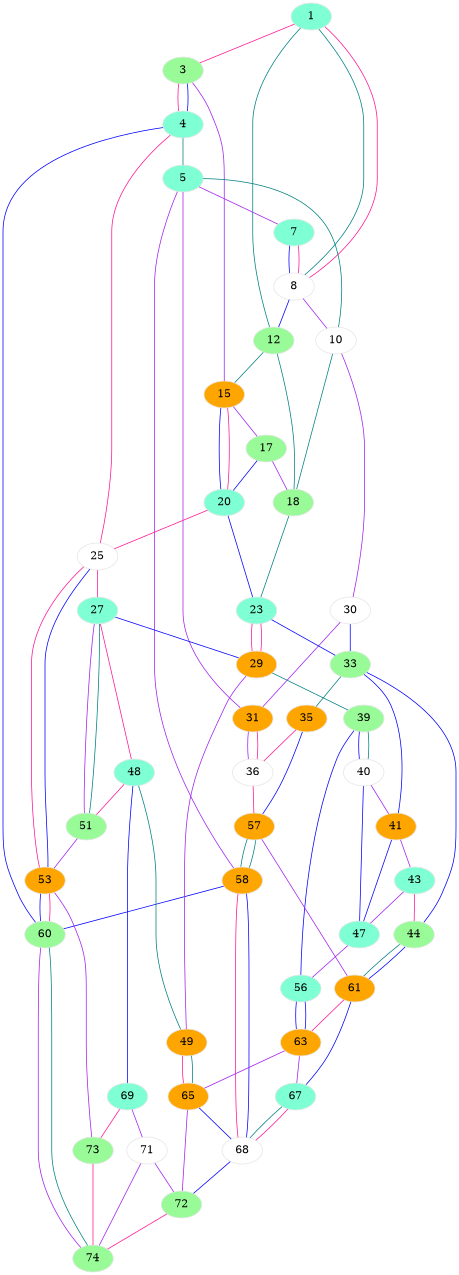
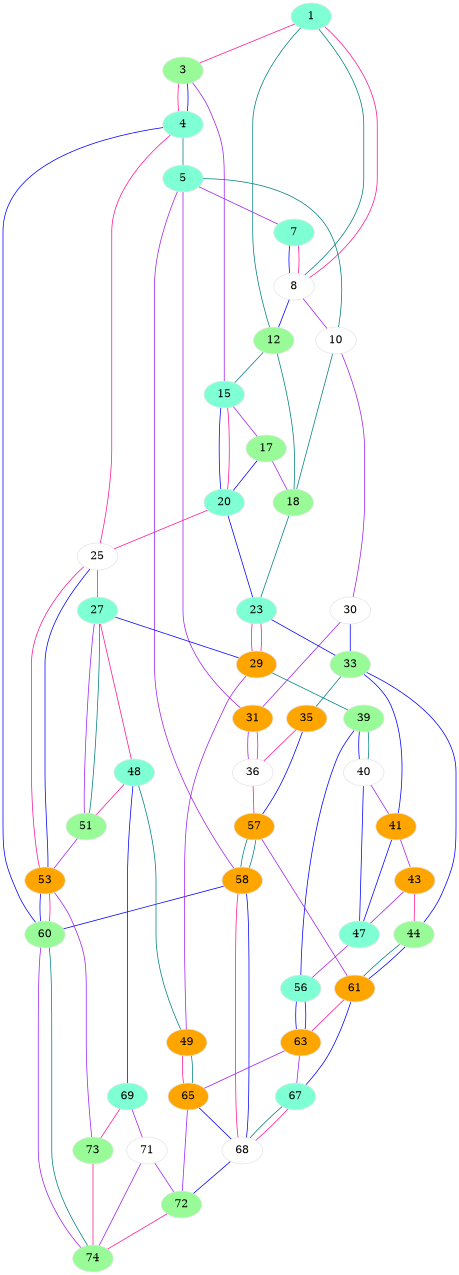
(224, 394) -> (224, 394)
(415, 880) -> (415, 880)
